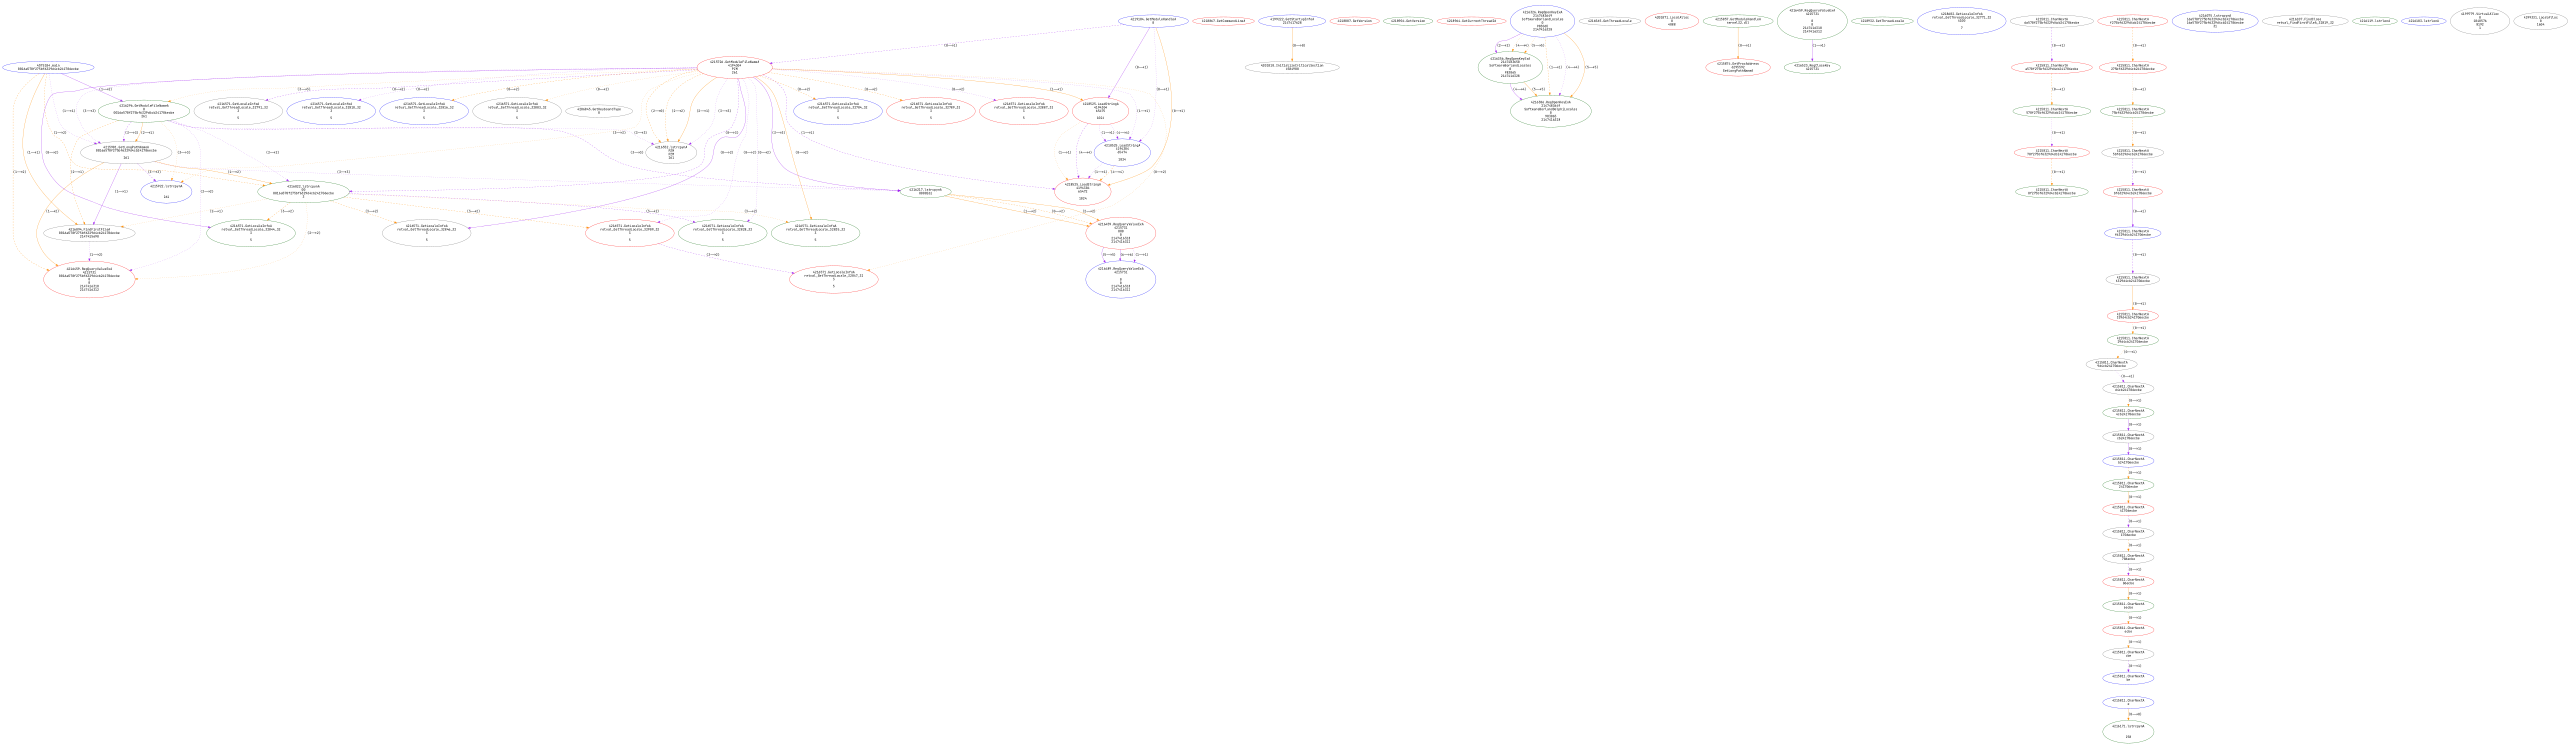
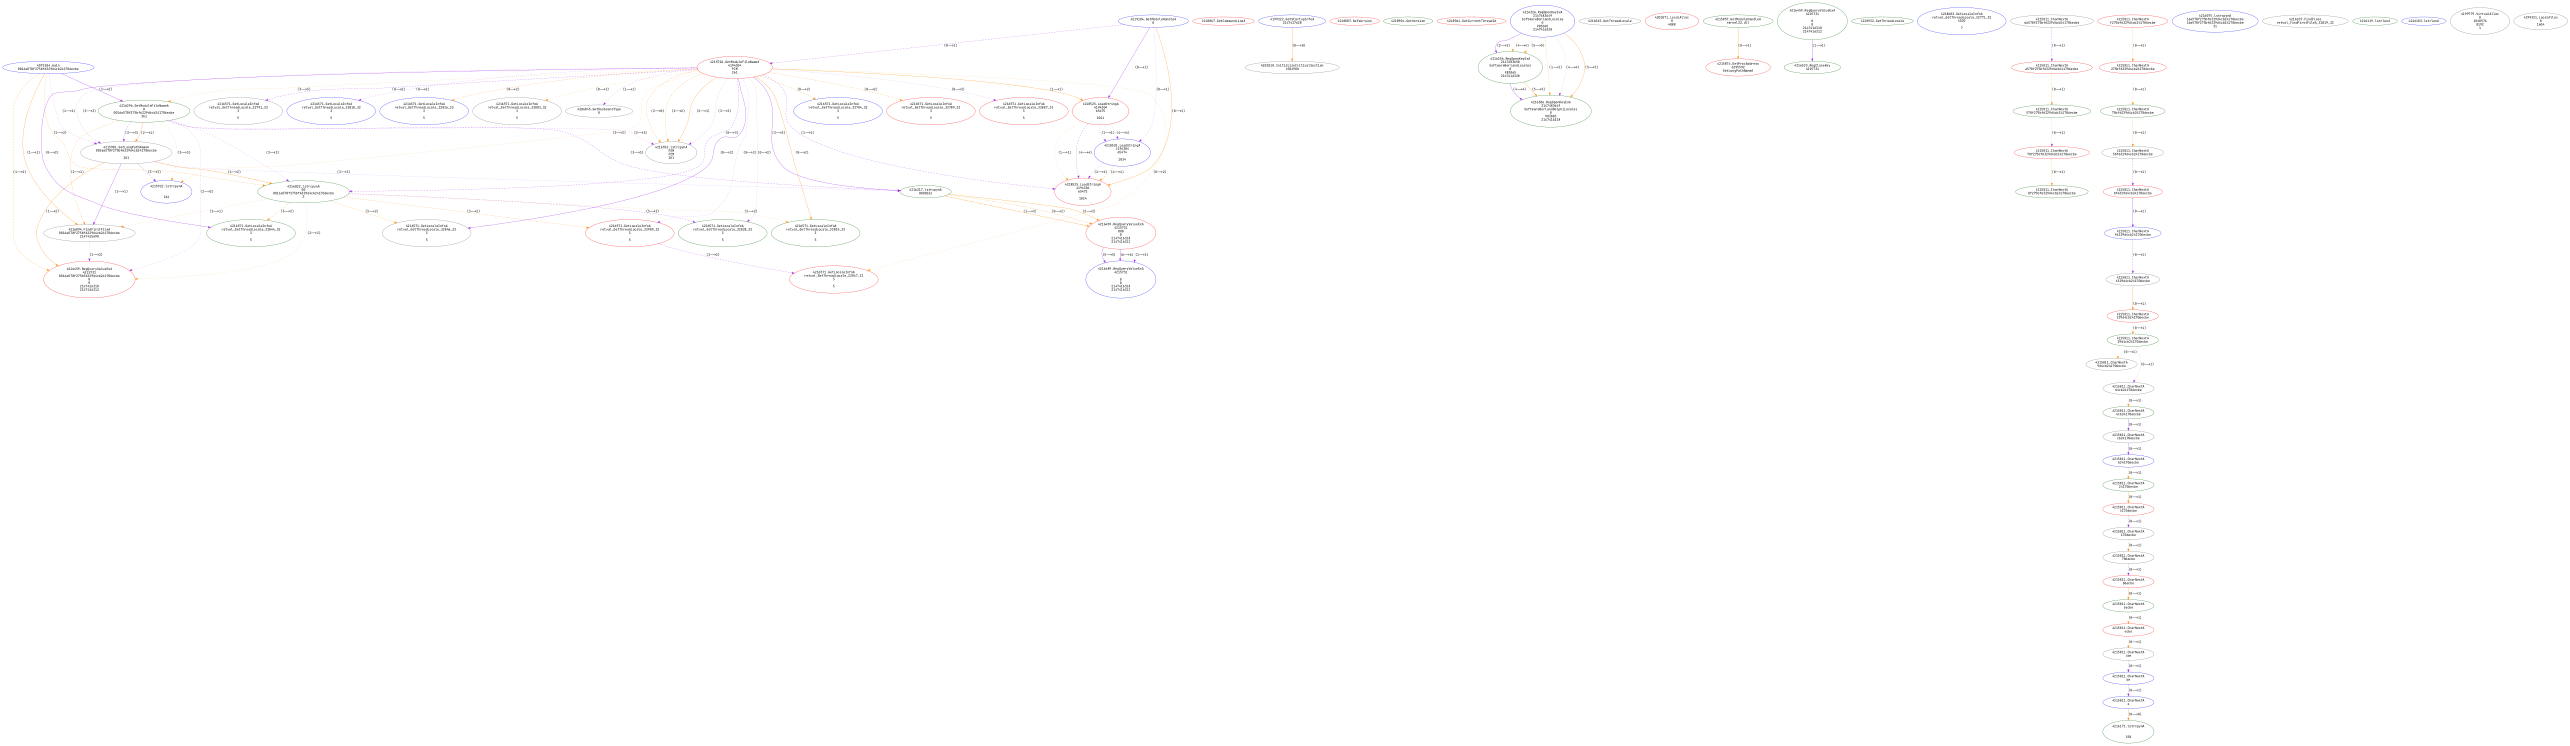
(1004, 80) -> (655, 76)
(2119, 375) -> (2140, 364)
none -> (2128, 689)
